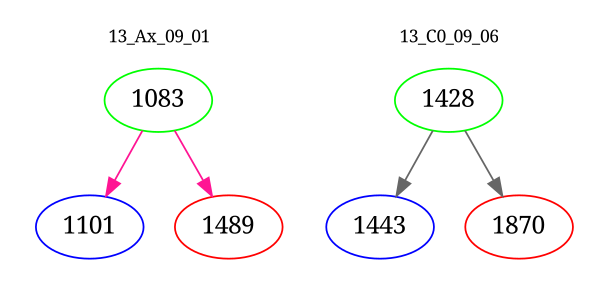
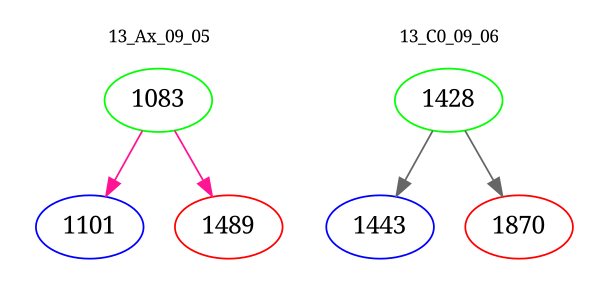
(159, 38) -> (159, 38)
